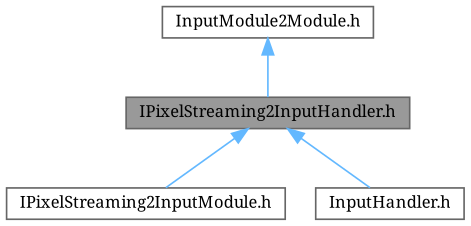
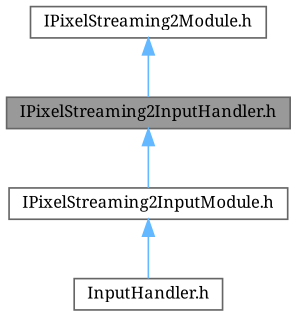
(268, 22) -> (148, 22)
(335, 163) -> (148, 257)
